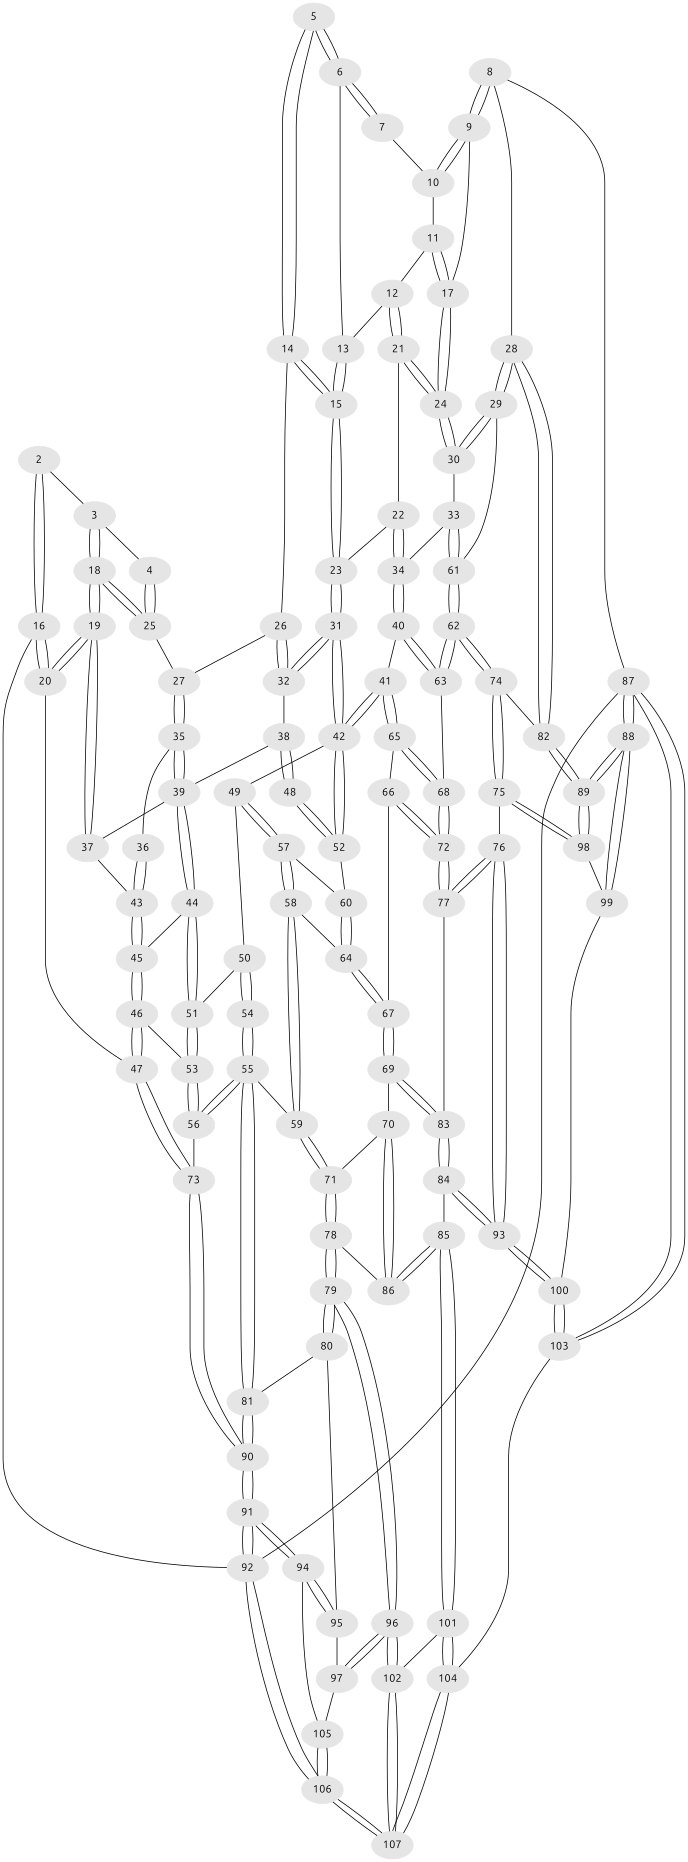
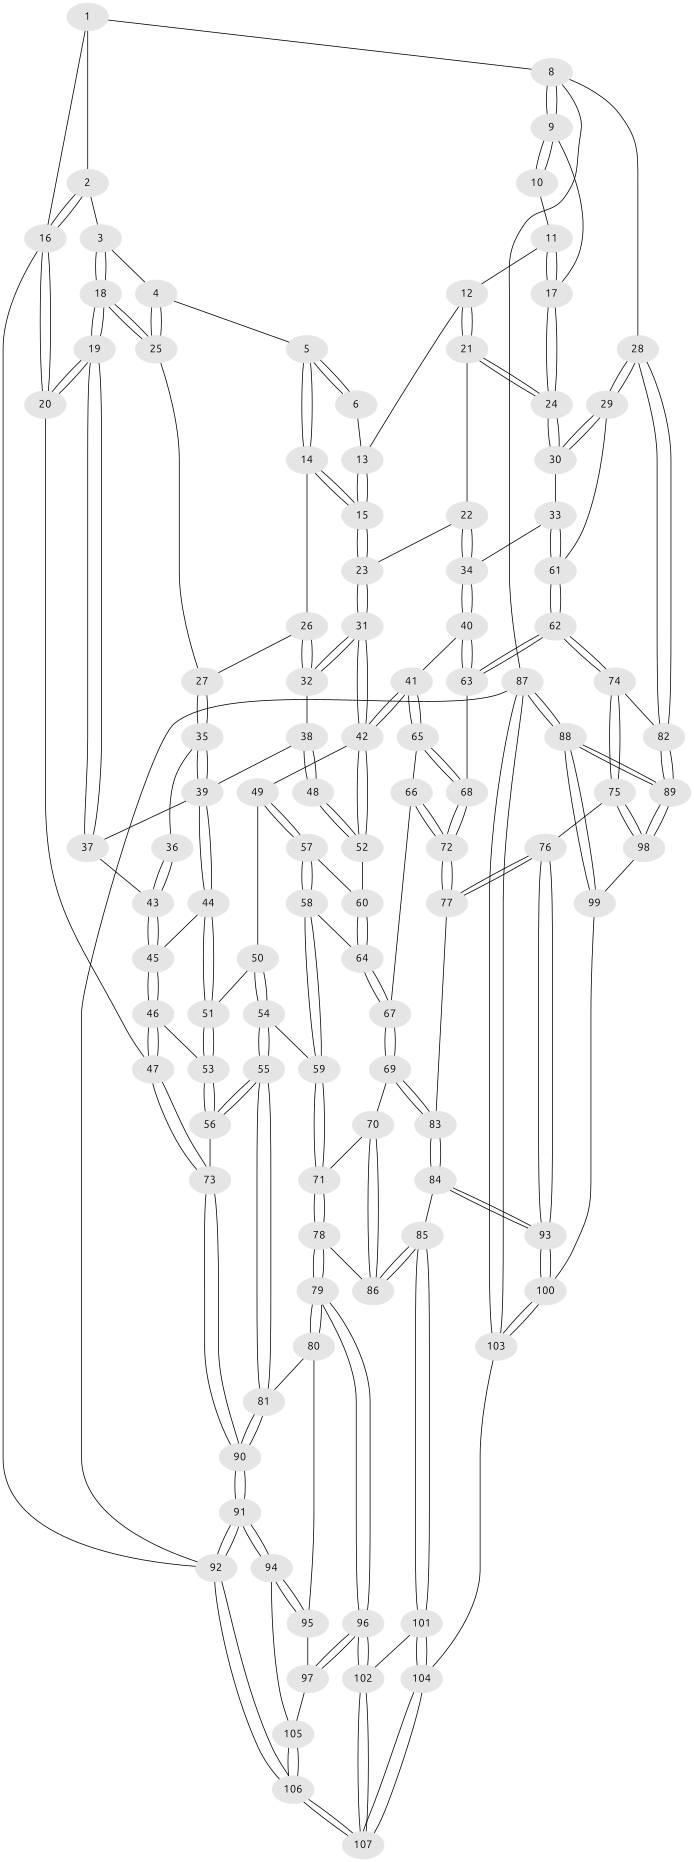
none -> (88, 17)
(382, 128) -> none
none -> (232, 322)
(272, 1097) -> (292, 1042)
